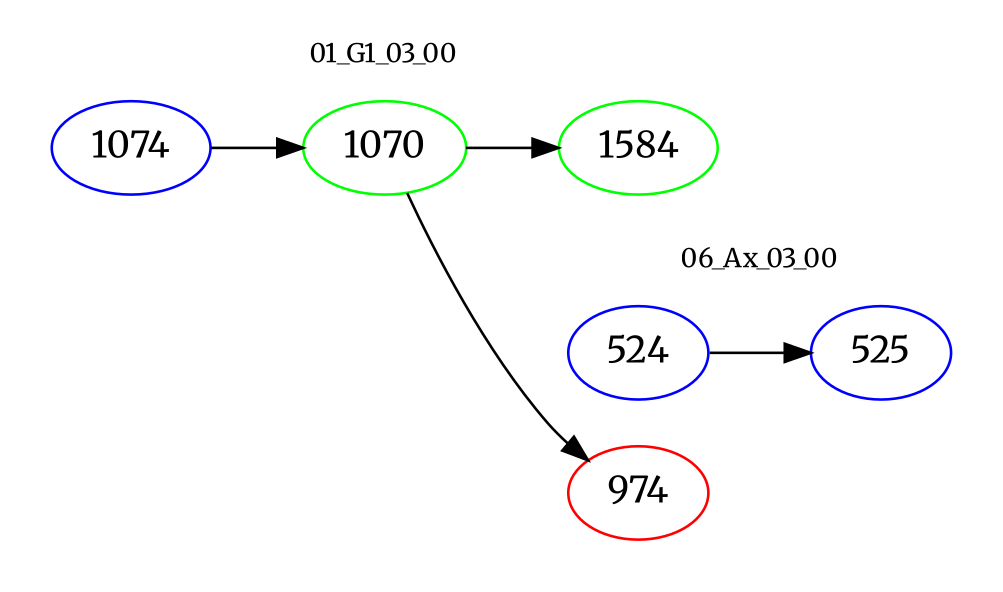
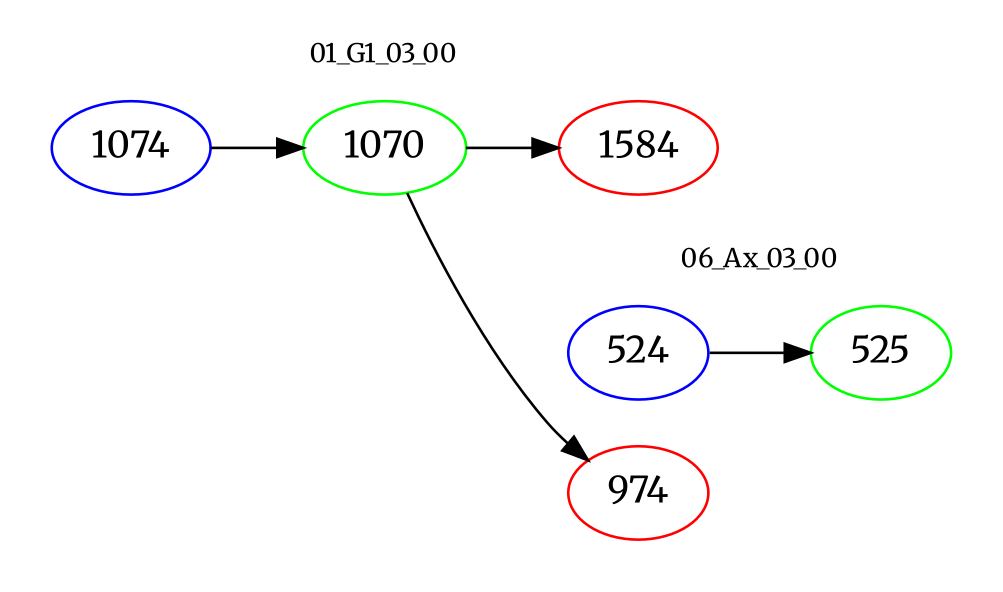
(638, 148) -> (638, 148)
(881, 353) -> (881, 353)
